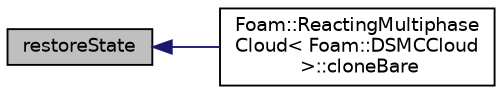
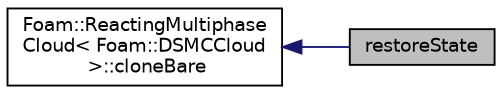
(196, 47) -> (325, 47)
